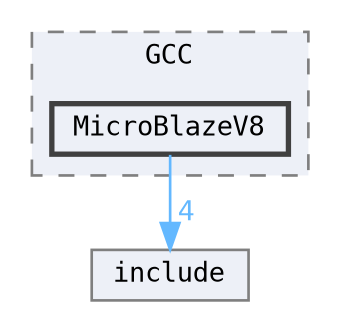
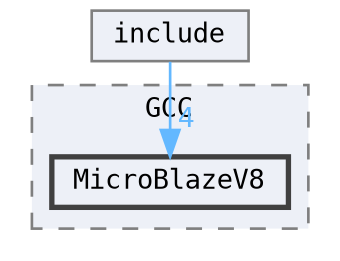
(170, 192) -> (170, 103)
